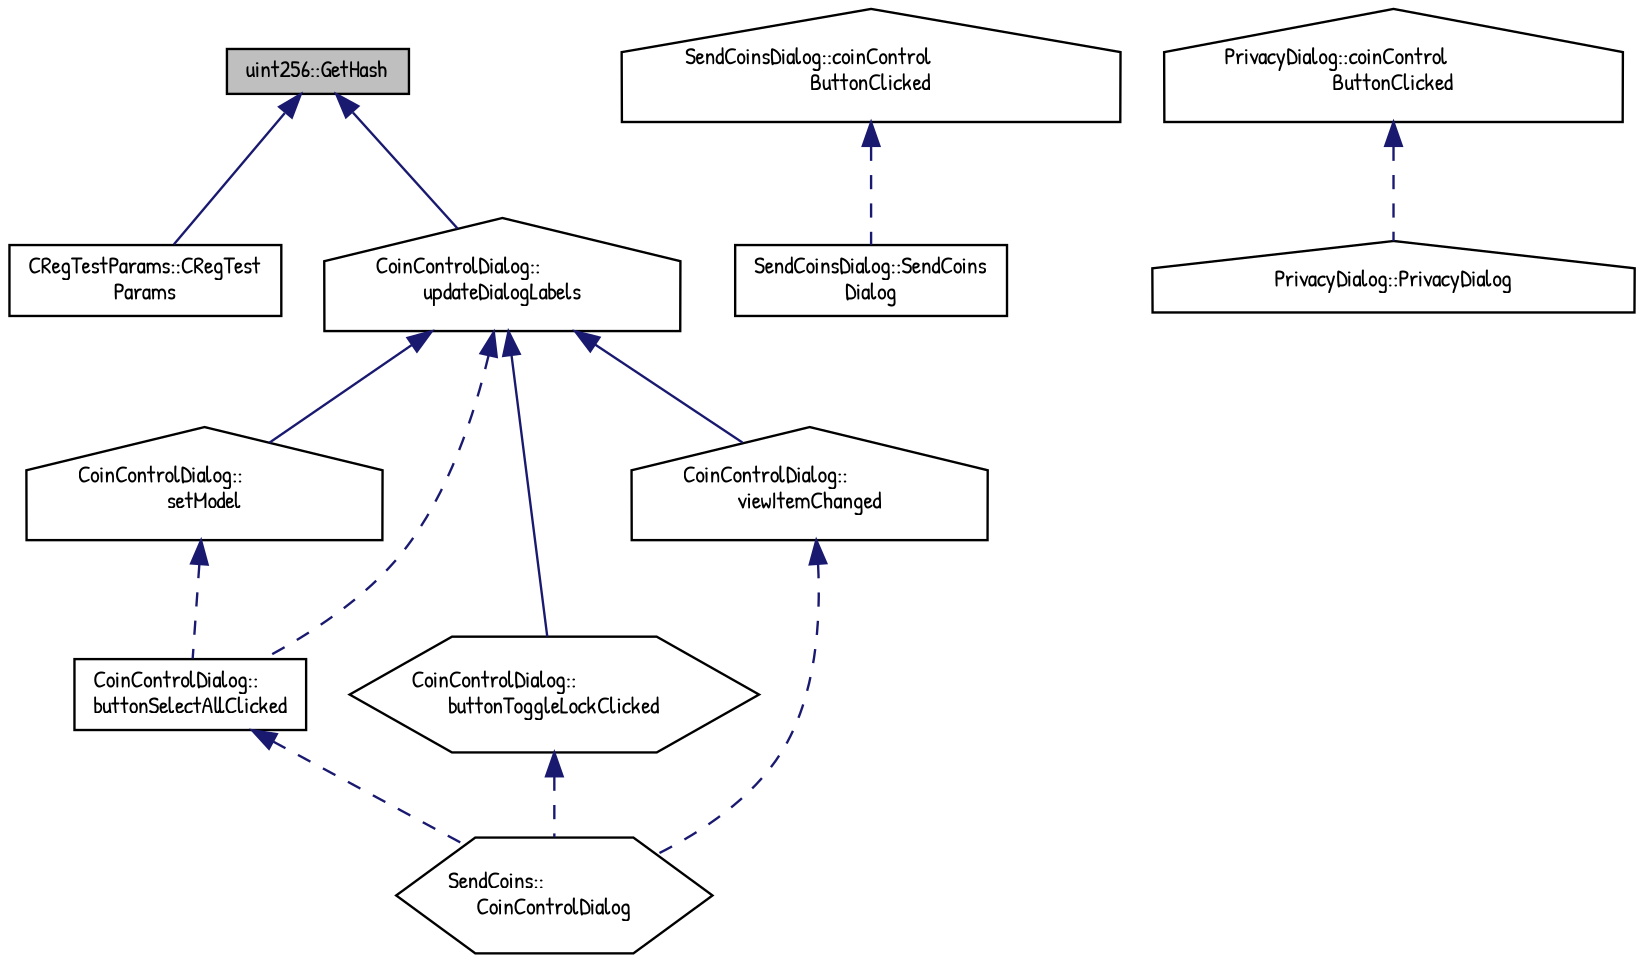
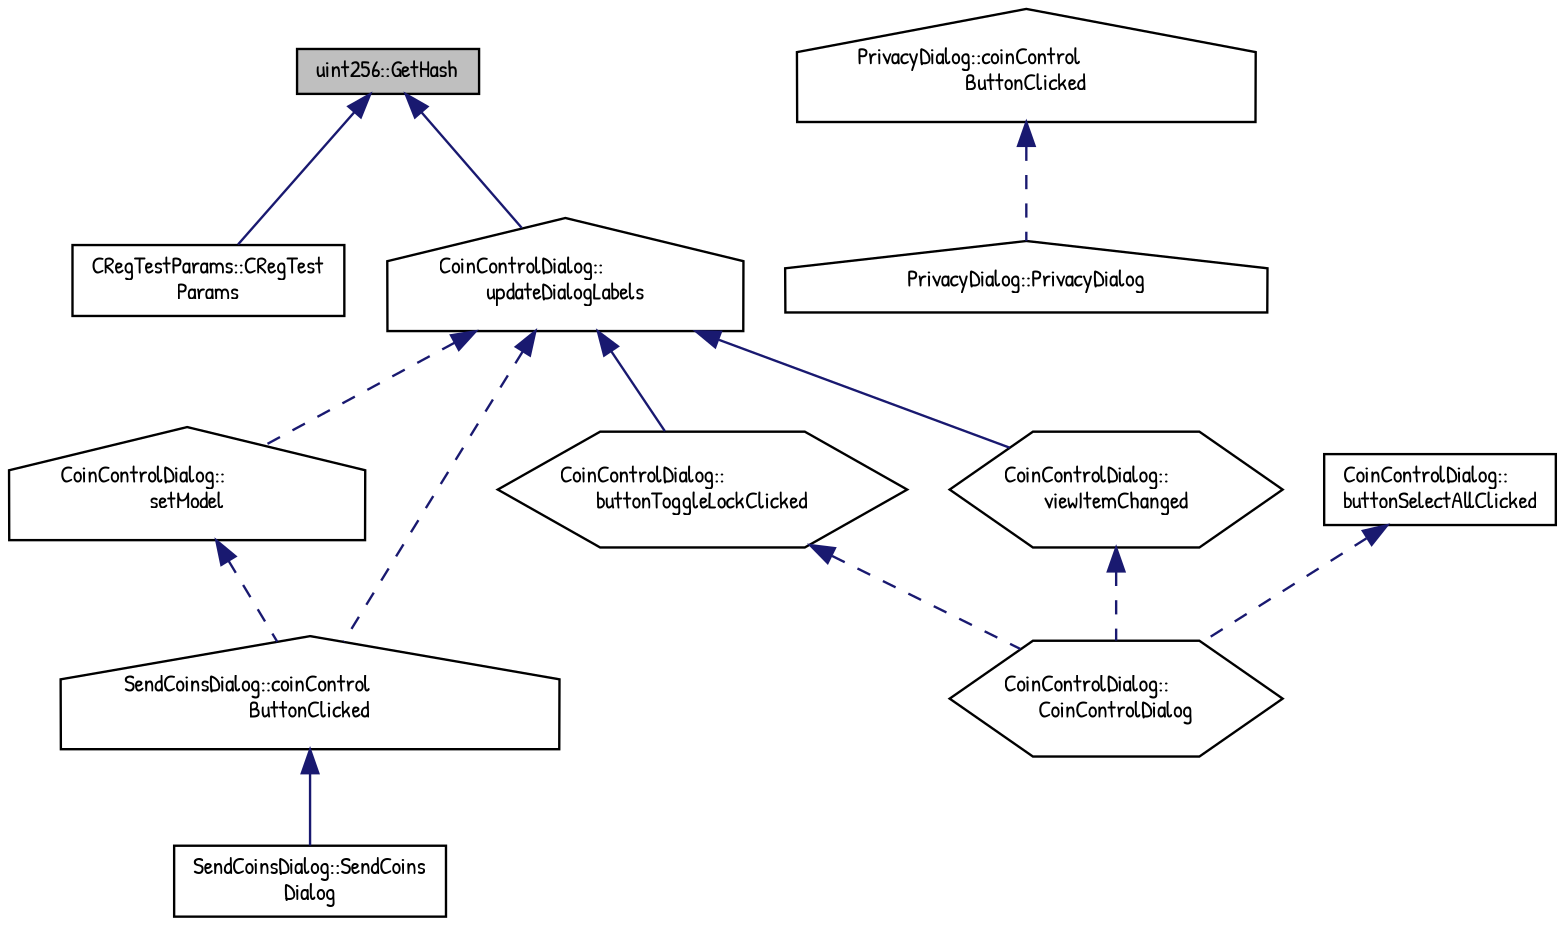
(871, 196) -> (310, 810)
(341, 394) -> (359, 394)
(810, 490) -> (1116, 490)
(414, 536) -> (433, 496)
(196, 611) -> (253, 601)
(554, 895) -> (1116, 699)
